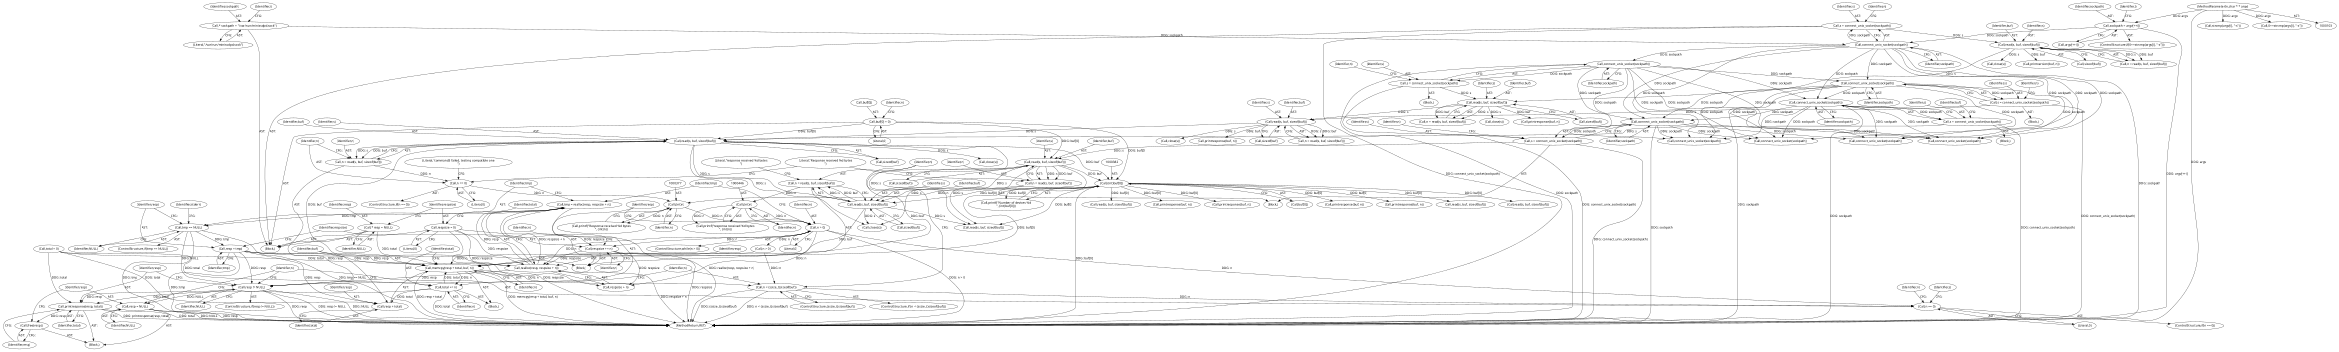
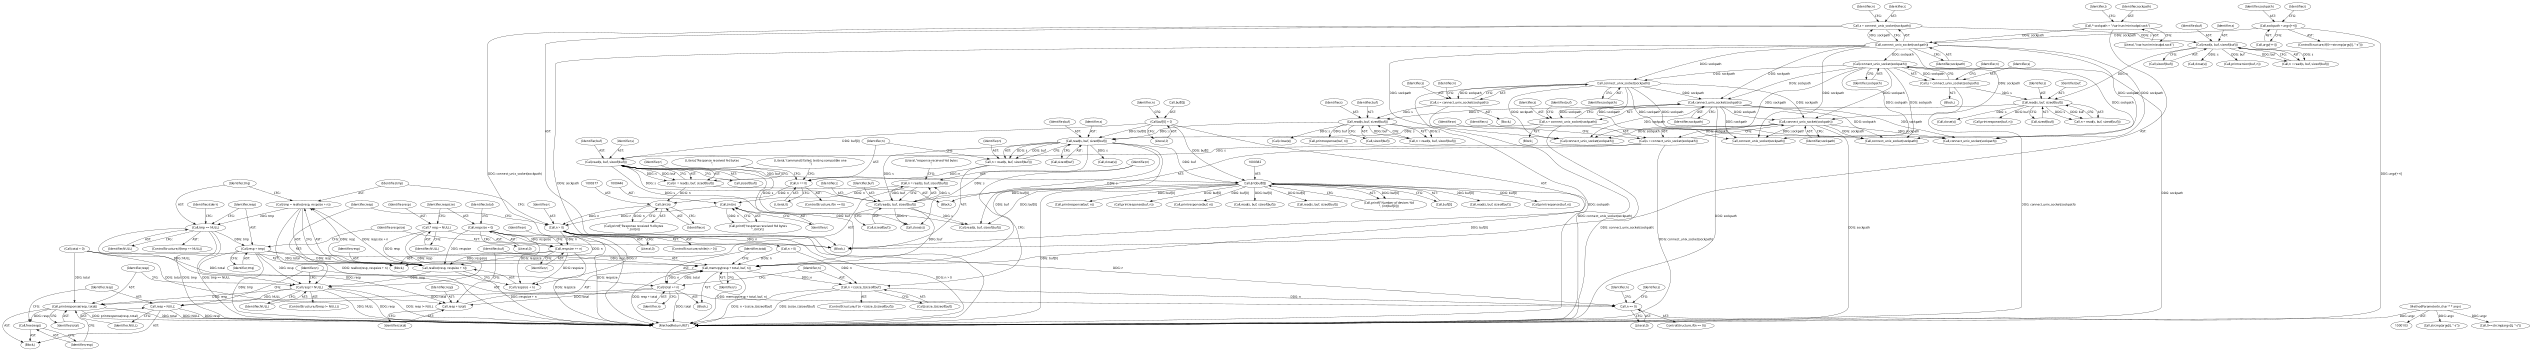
(2170, 15) -> none
(389, 249) -> (393, 249)
(828, 307) -> (935, 307)
